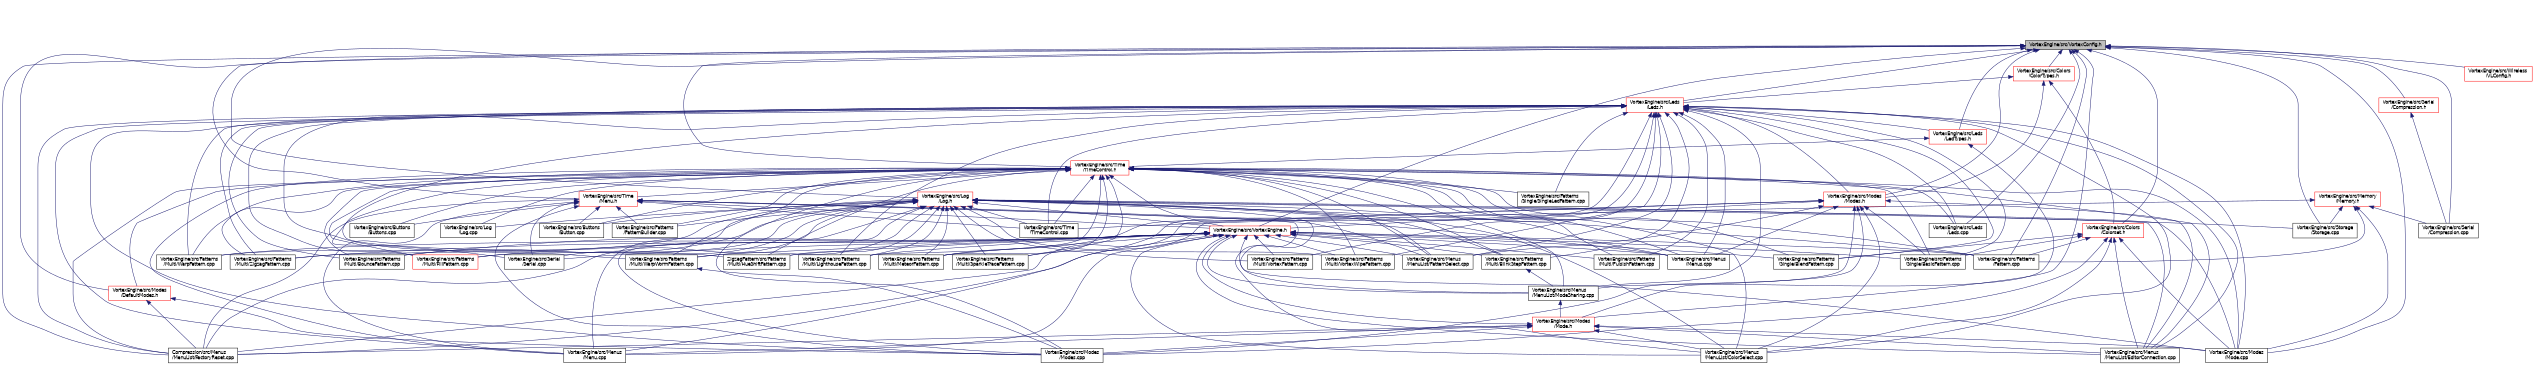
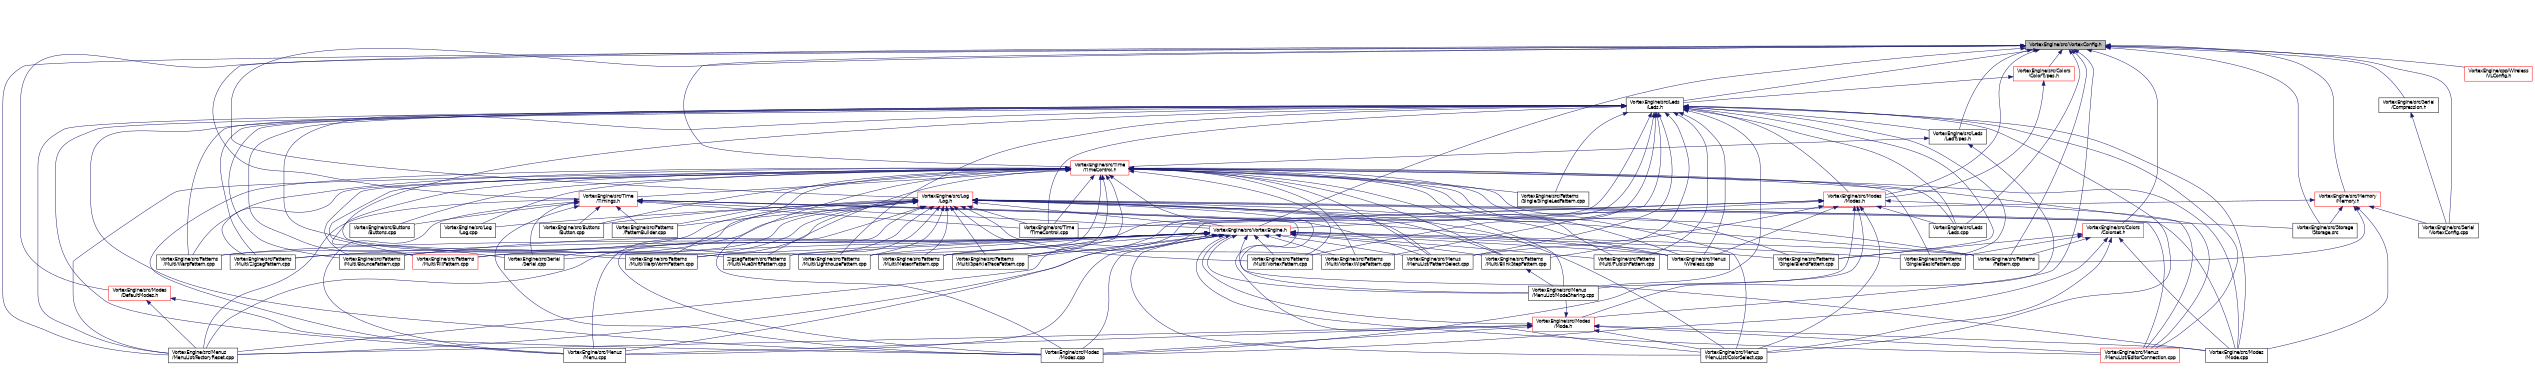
(2498, 74) -> (2498, 74)
(1655, 105) -> (1655, 105)
(2409, 105) -> (2409, 105)
(1958, 137) -> (1958, 137)
(2390, 140) -> (2278, 58)
(2092, 146) -> none
(566, 175) -> (1256, 191)
(608, 199) -> (608, 199)
(1897, 231) -> (1921, 219)
(2325, 231) -> (2325, 231)
(2448, 231) -> (2448, 231)
none -> (1120, 246)
(1699, 262) -> (1699, 262)
(893, 291) -> (1117, 261)
(2124, 296) -> none
(1560, 311) -> (1566, 304)
(203, 355) -> (203, 355)
(2140, 355) -> (2140, 355)
